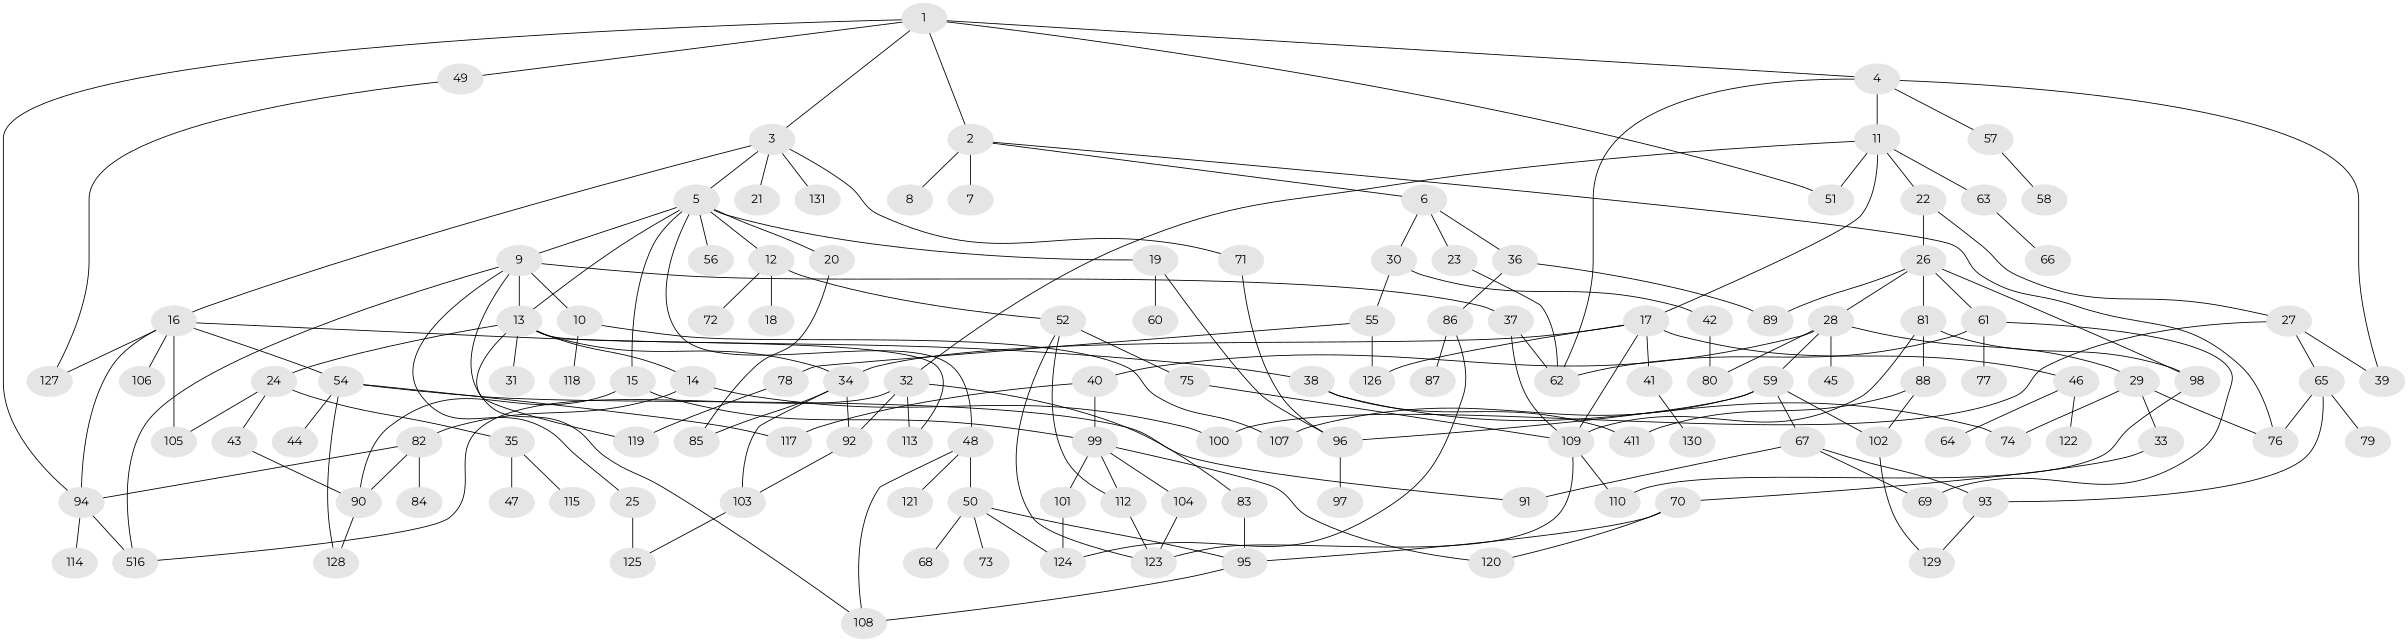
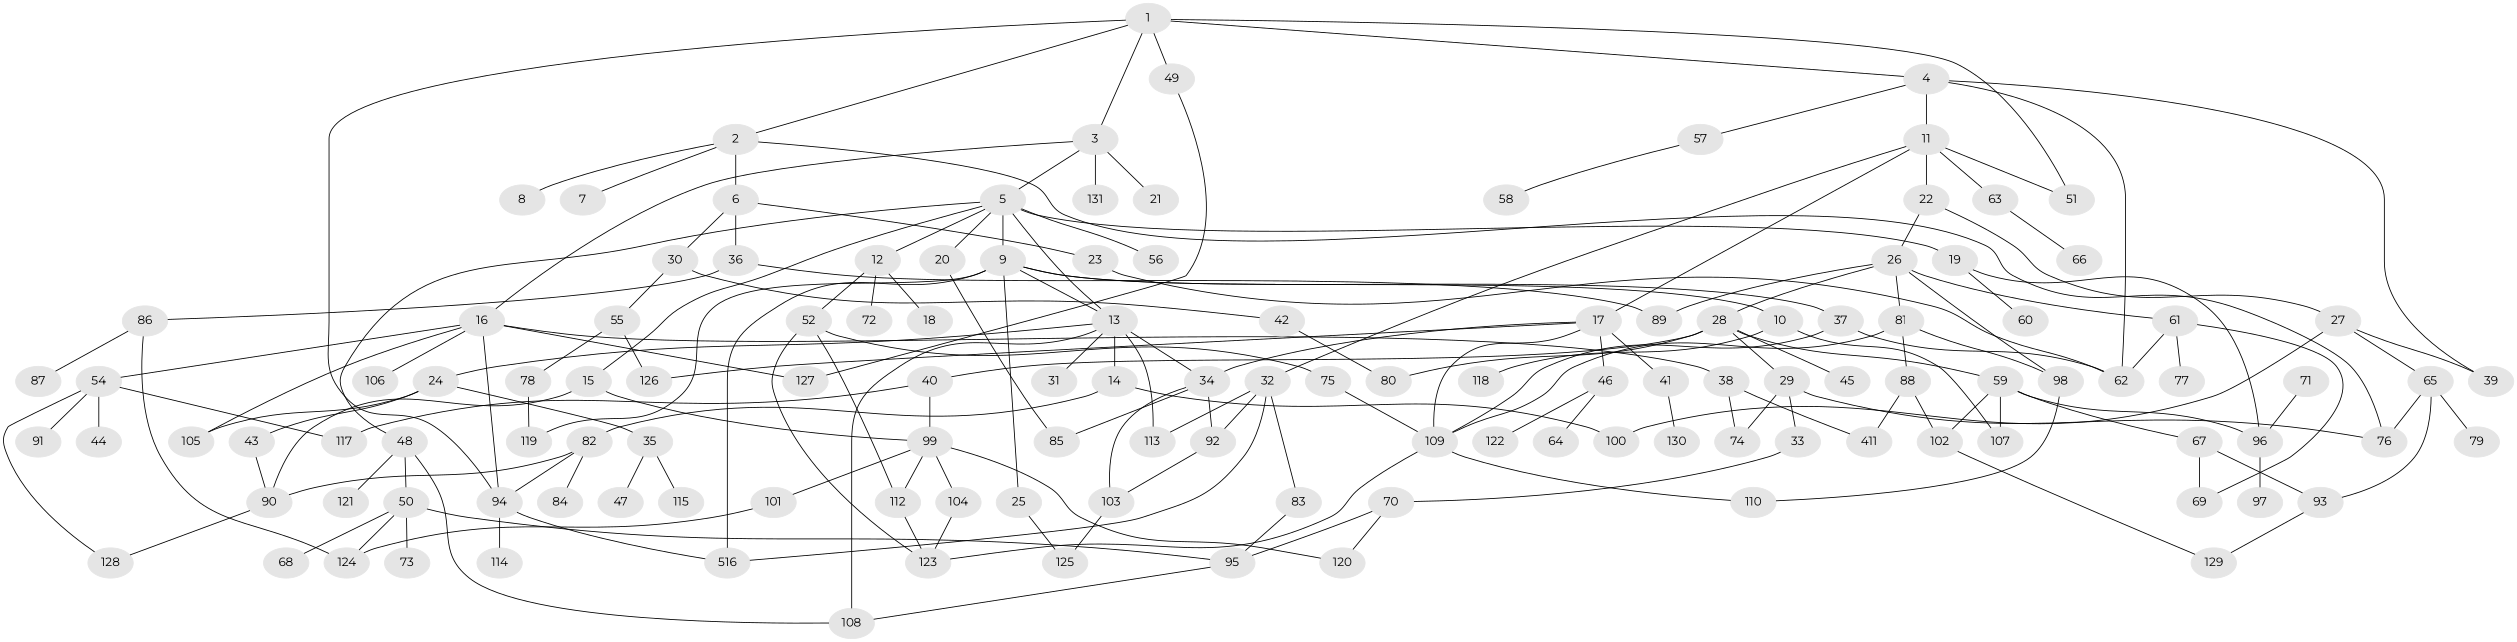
(993, 243) -> none
(1663, 471) -> none
